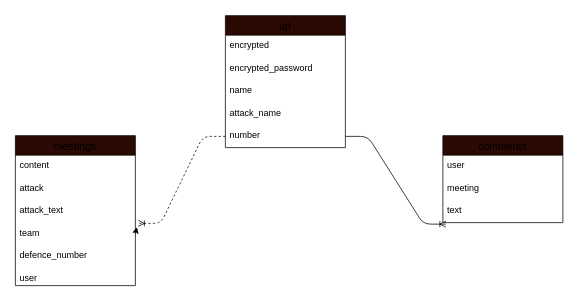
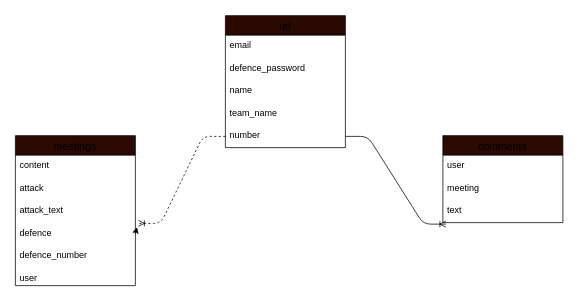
(252, 45) -> (240, 45)
(275, 68) -> (270, 68)
(257, 113) -> (252, 113)
(30, 233) -> (37, 233)
